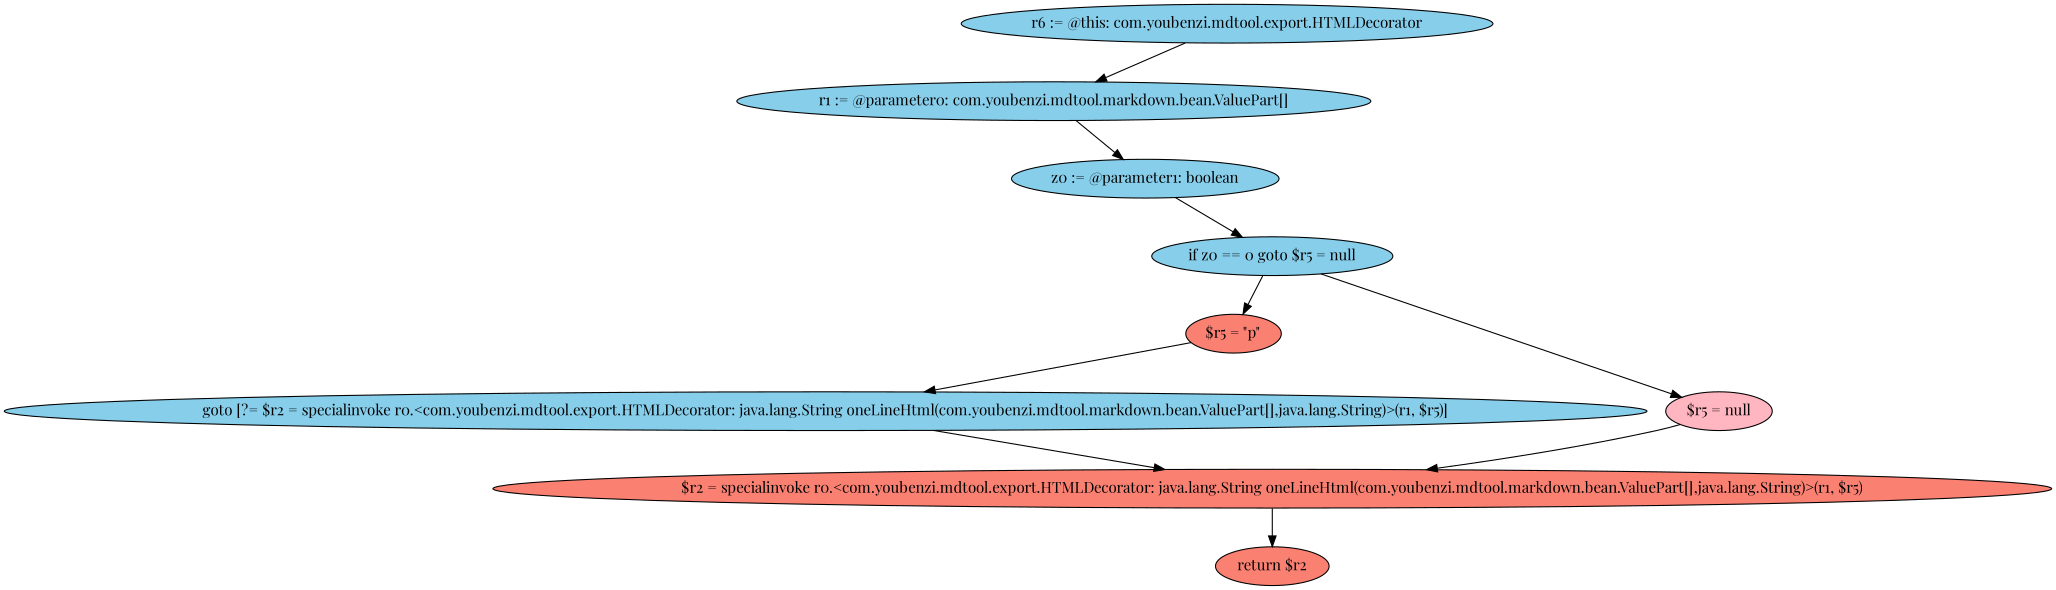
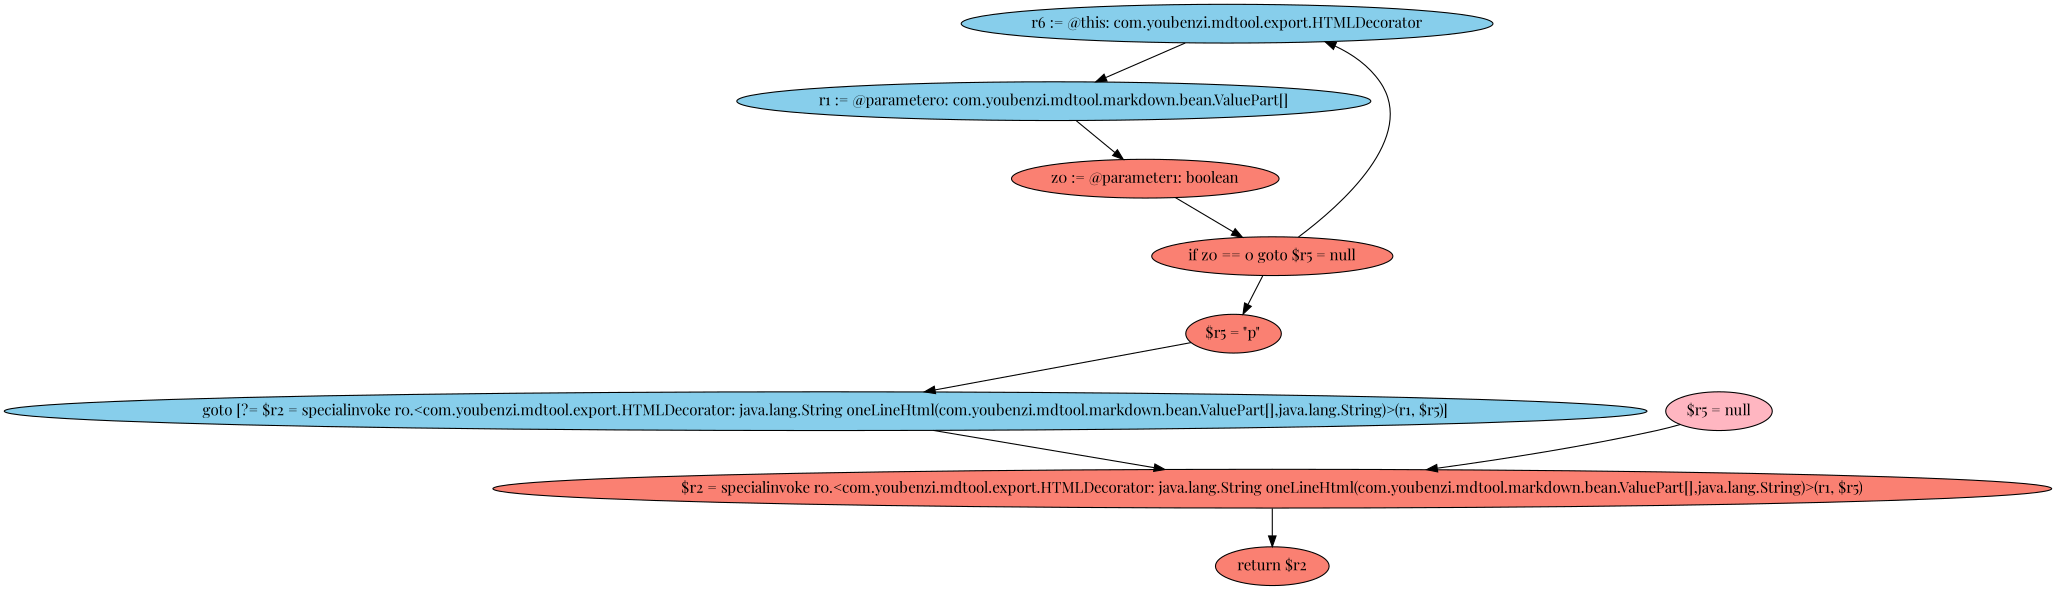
(1145, 179) -> (1145, 179)
(1272, 256) -> (1272, 256)
(1496, 334) -> (1383, 146)
